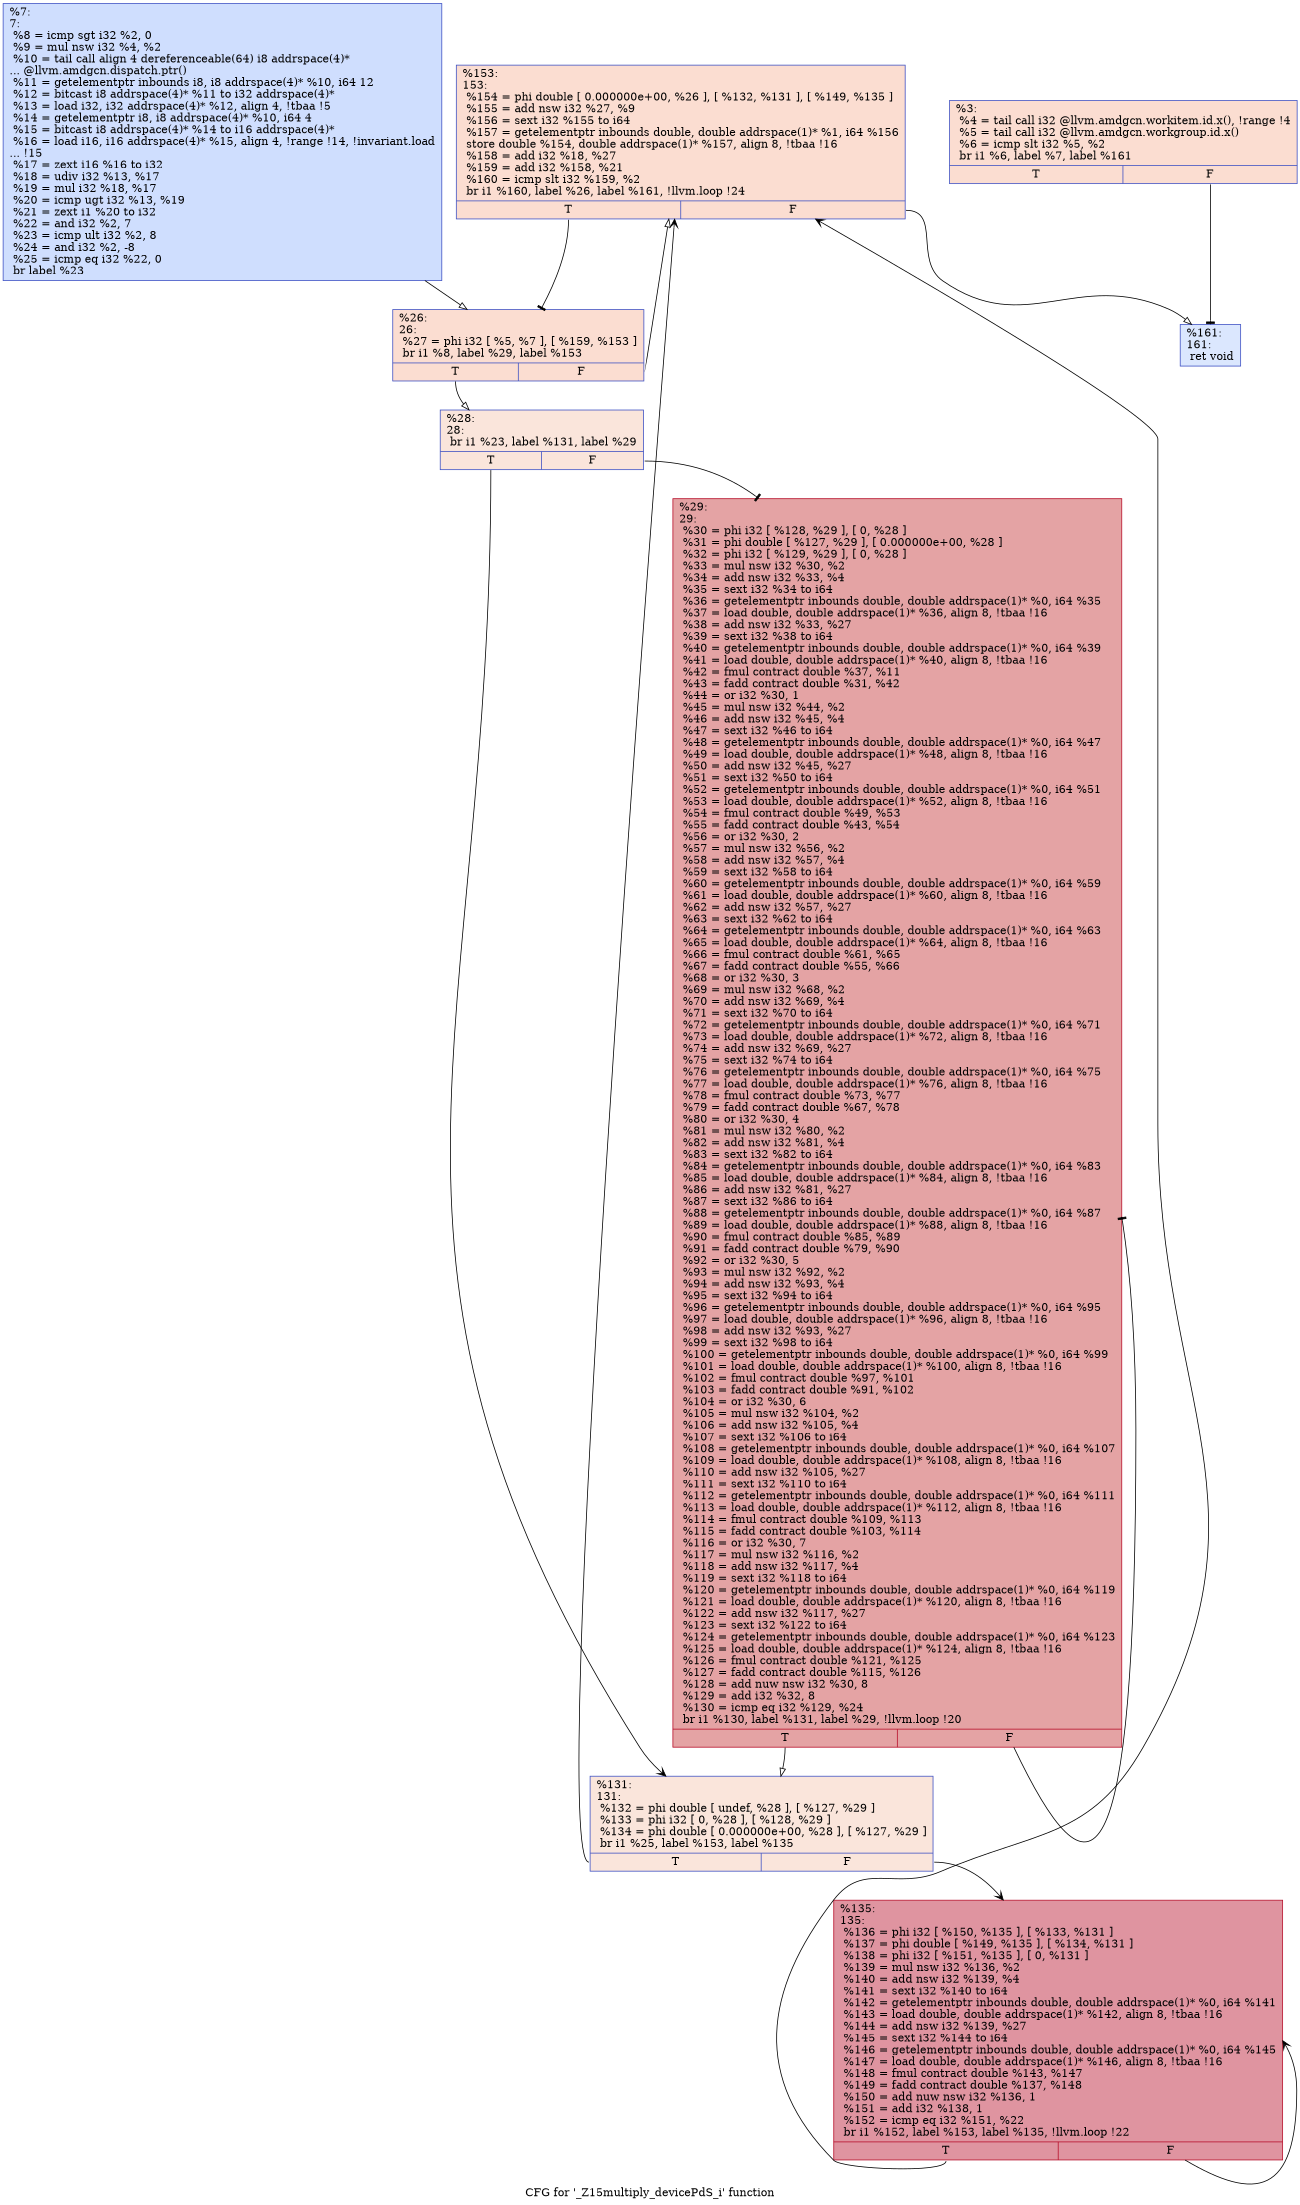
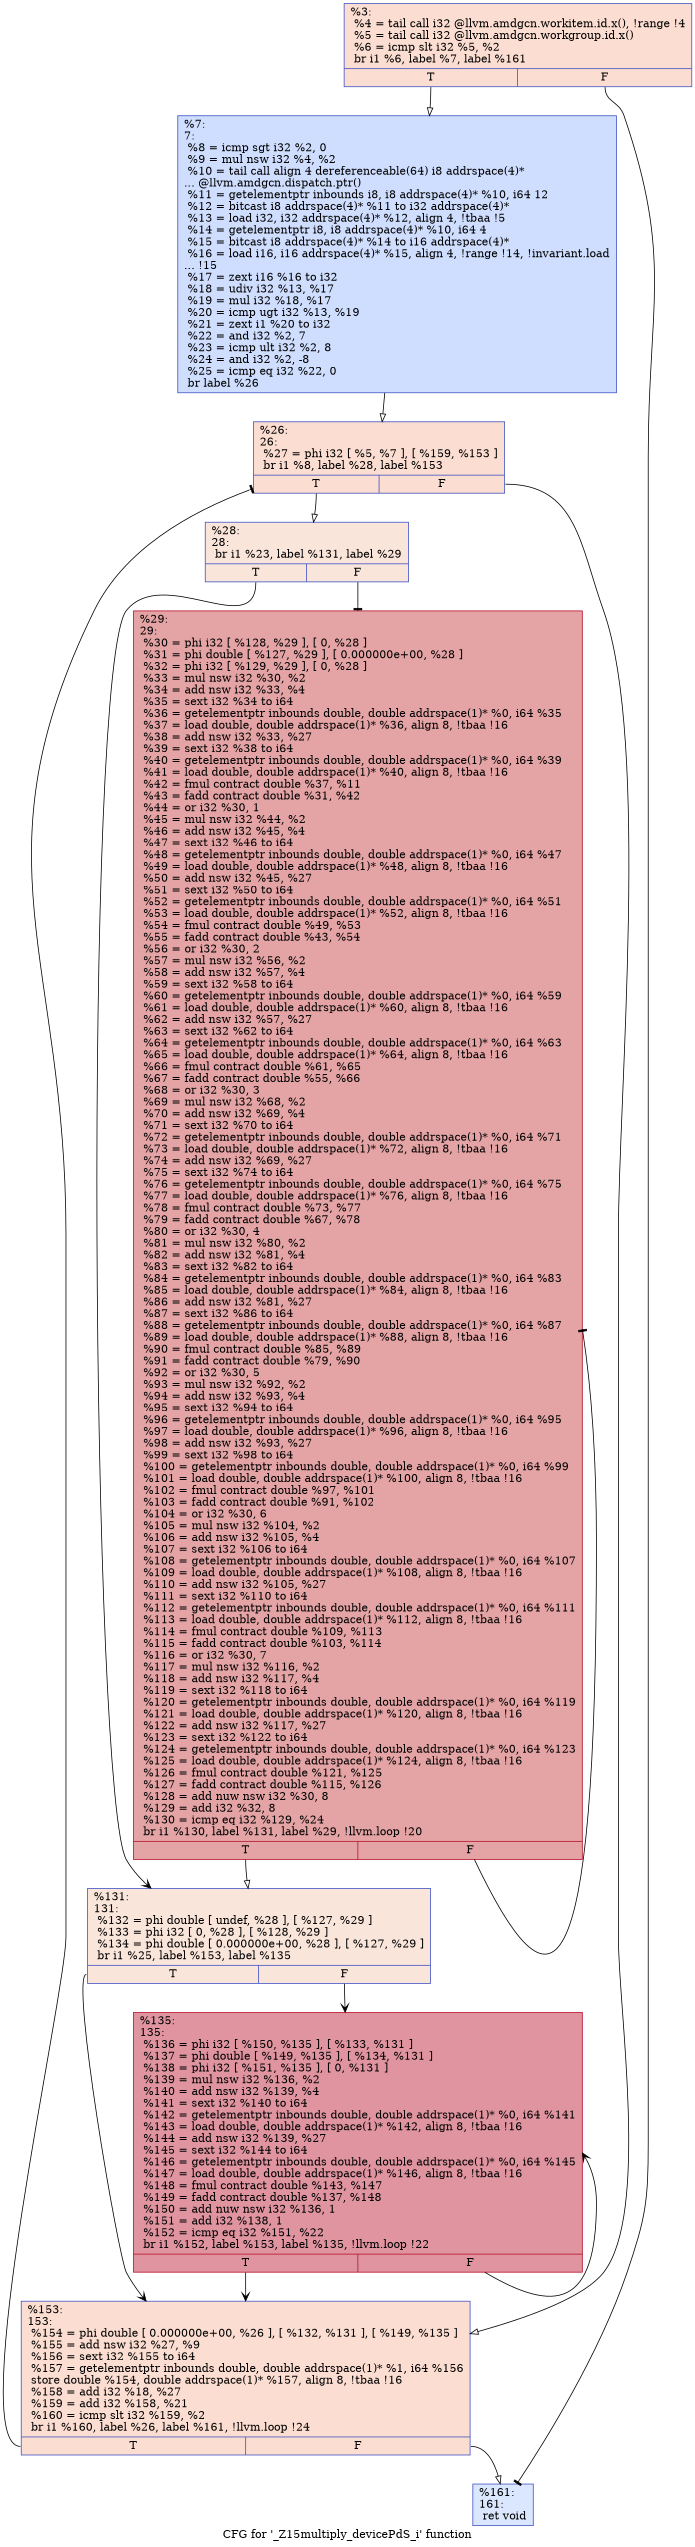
none -> (431, 97)
(47, 271) -> (222, 383)
(491, 353) -> (352, 466)
